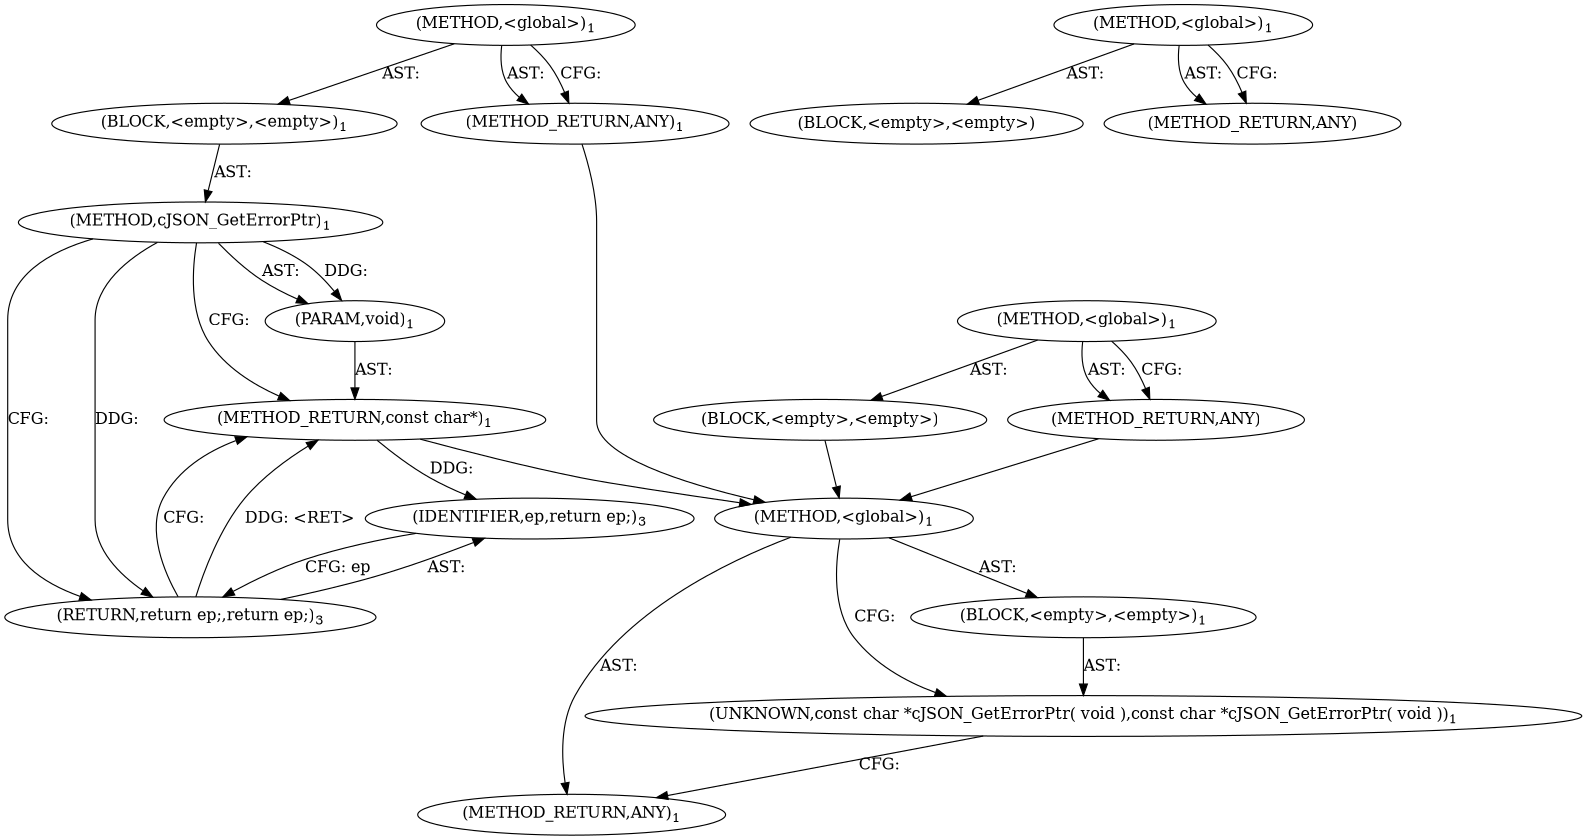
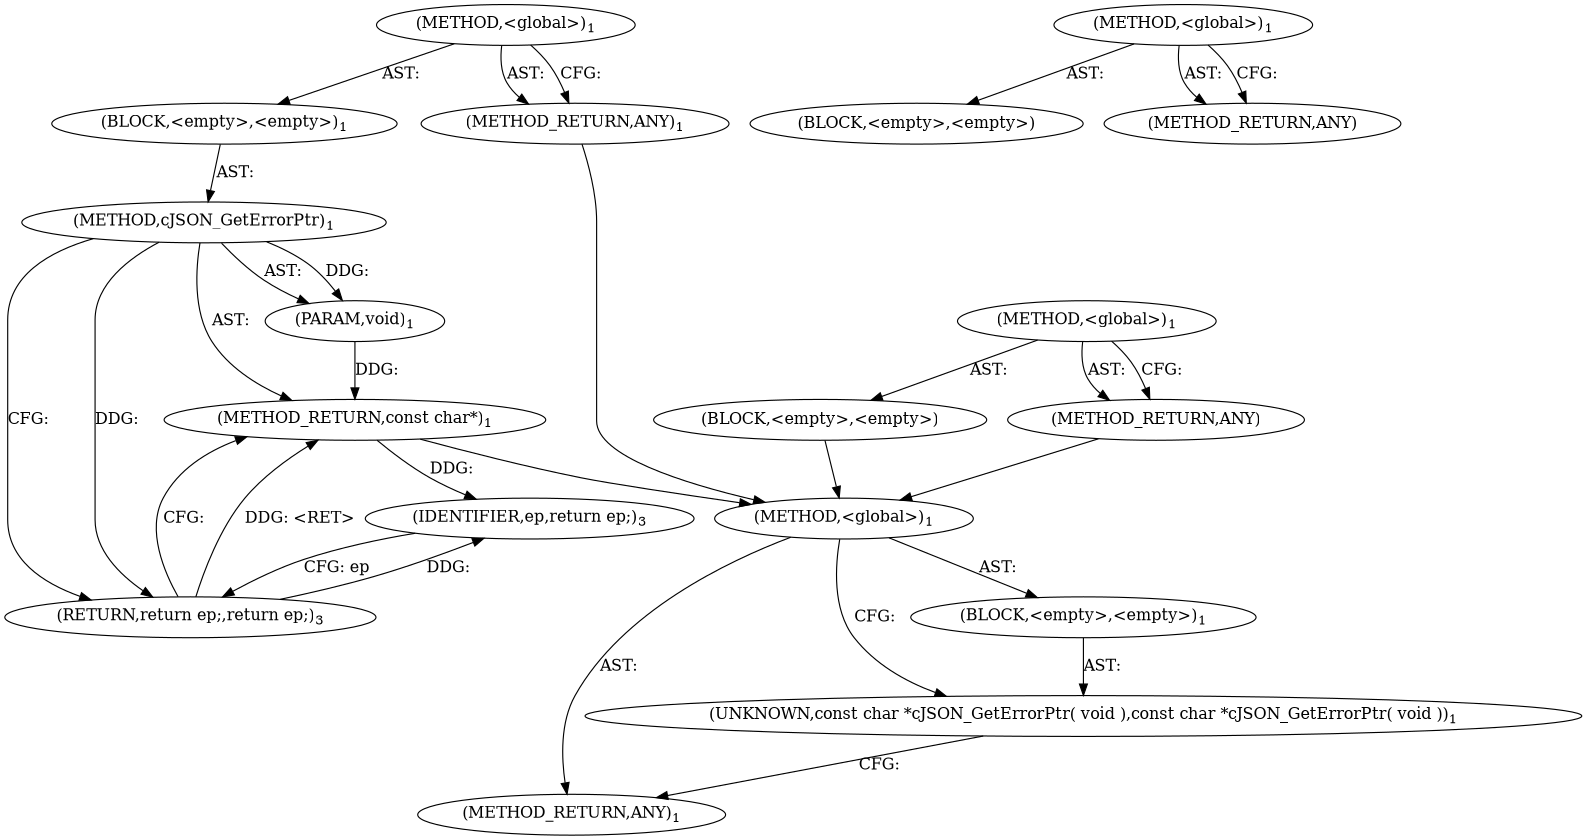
(232, 321) -> (234, 321)
(376, 370) -> (379, 370)
(449, 568) -> (451, 568)
